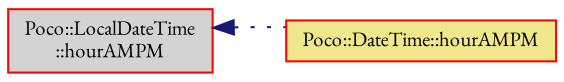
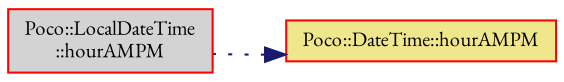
(260, 27) -> (239, 55)
